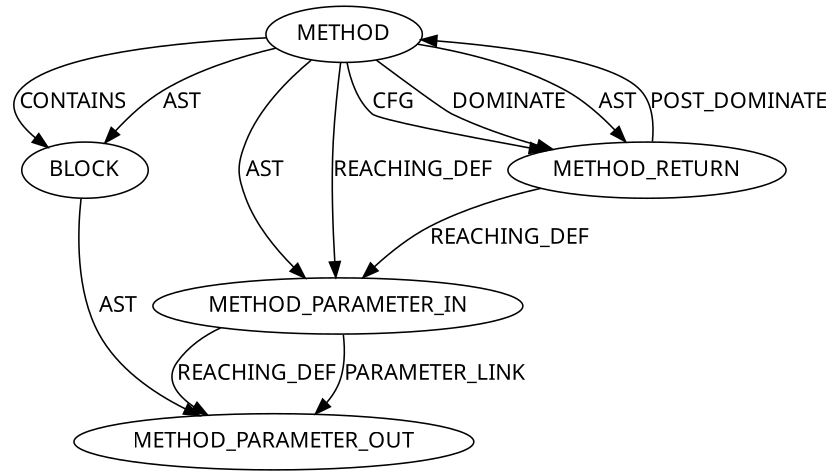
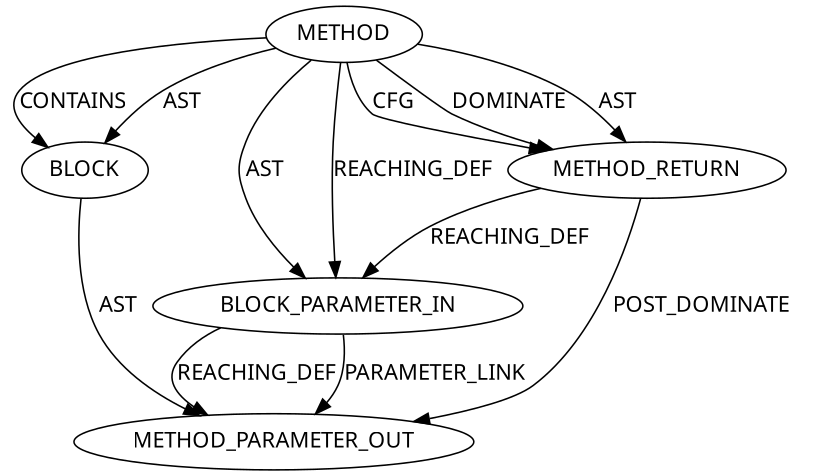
(569, 60) -> (572, 347)
(338, 306) -> (338, 306)
